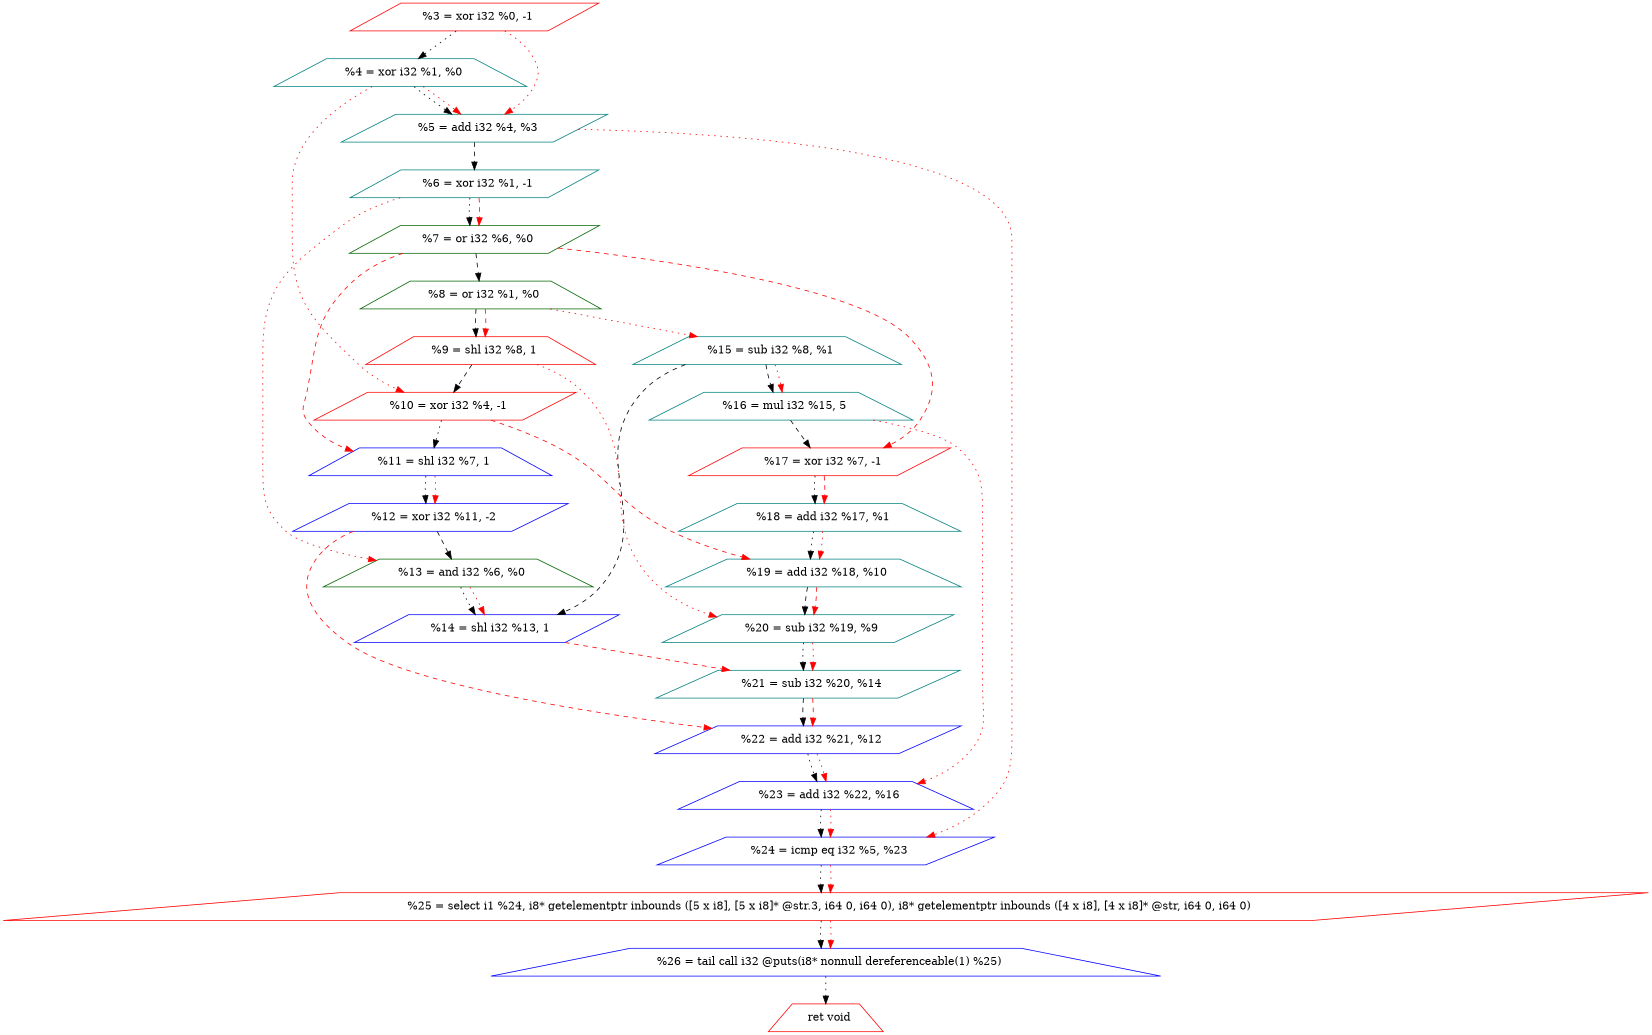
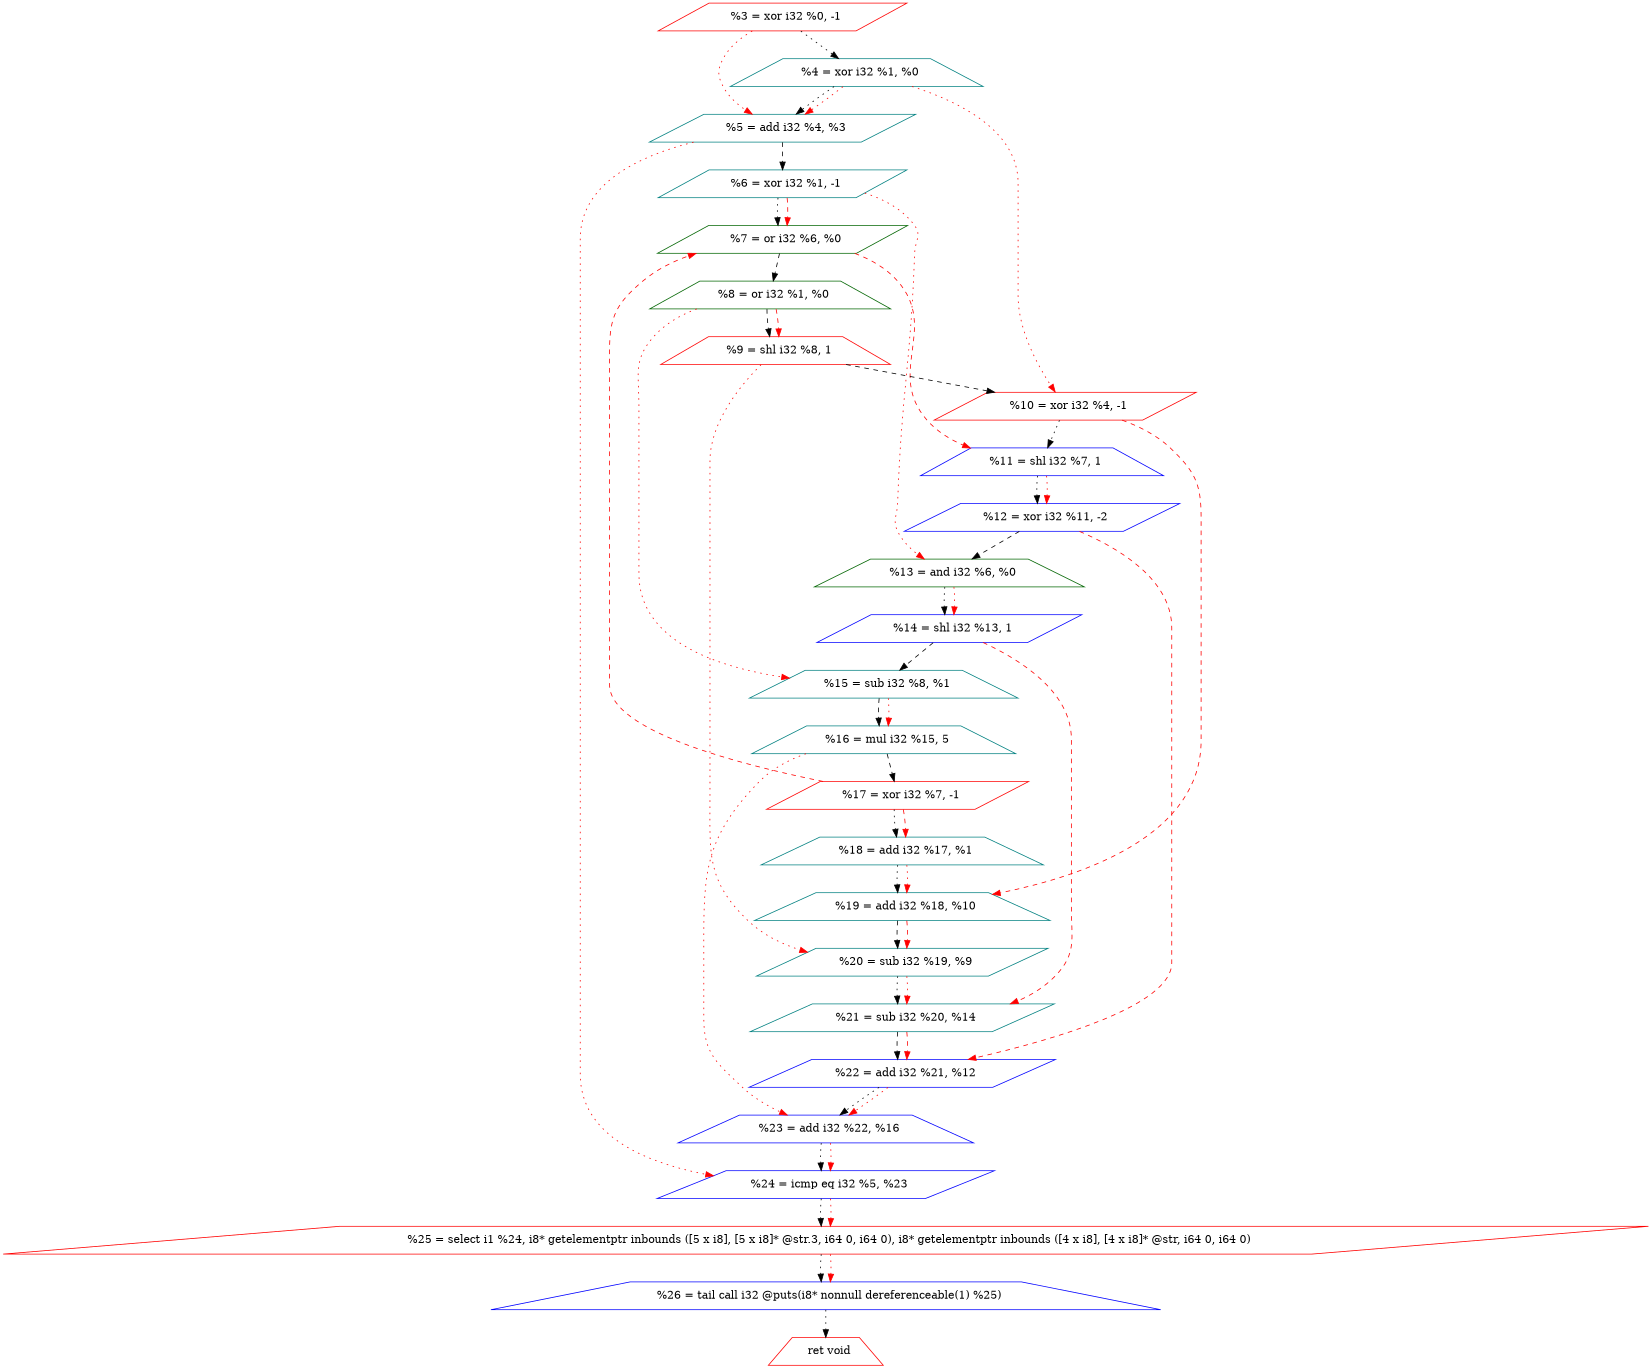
(803, 290) -> (610, 573)
(619, 440) -> (919, 654)
